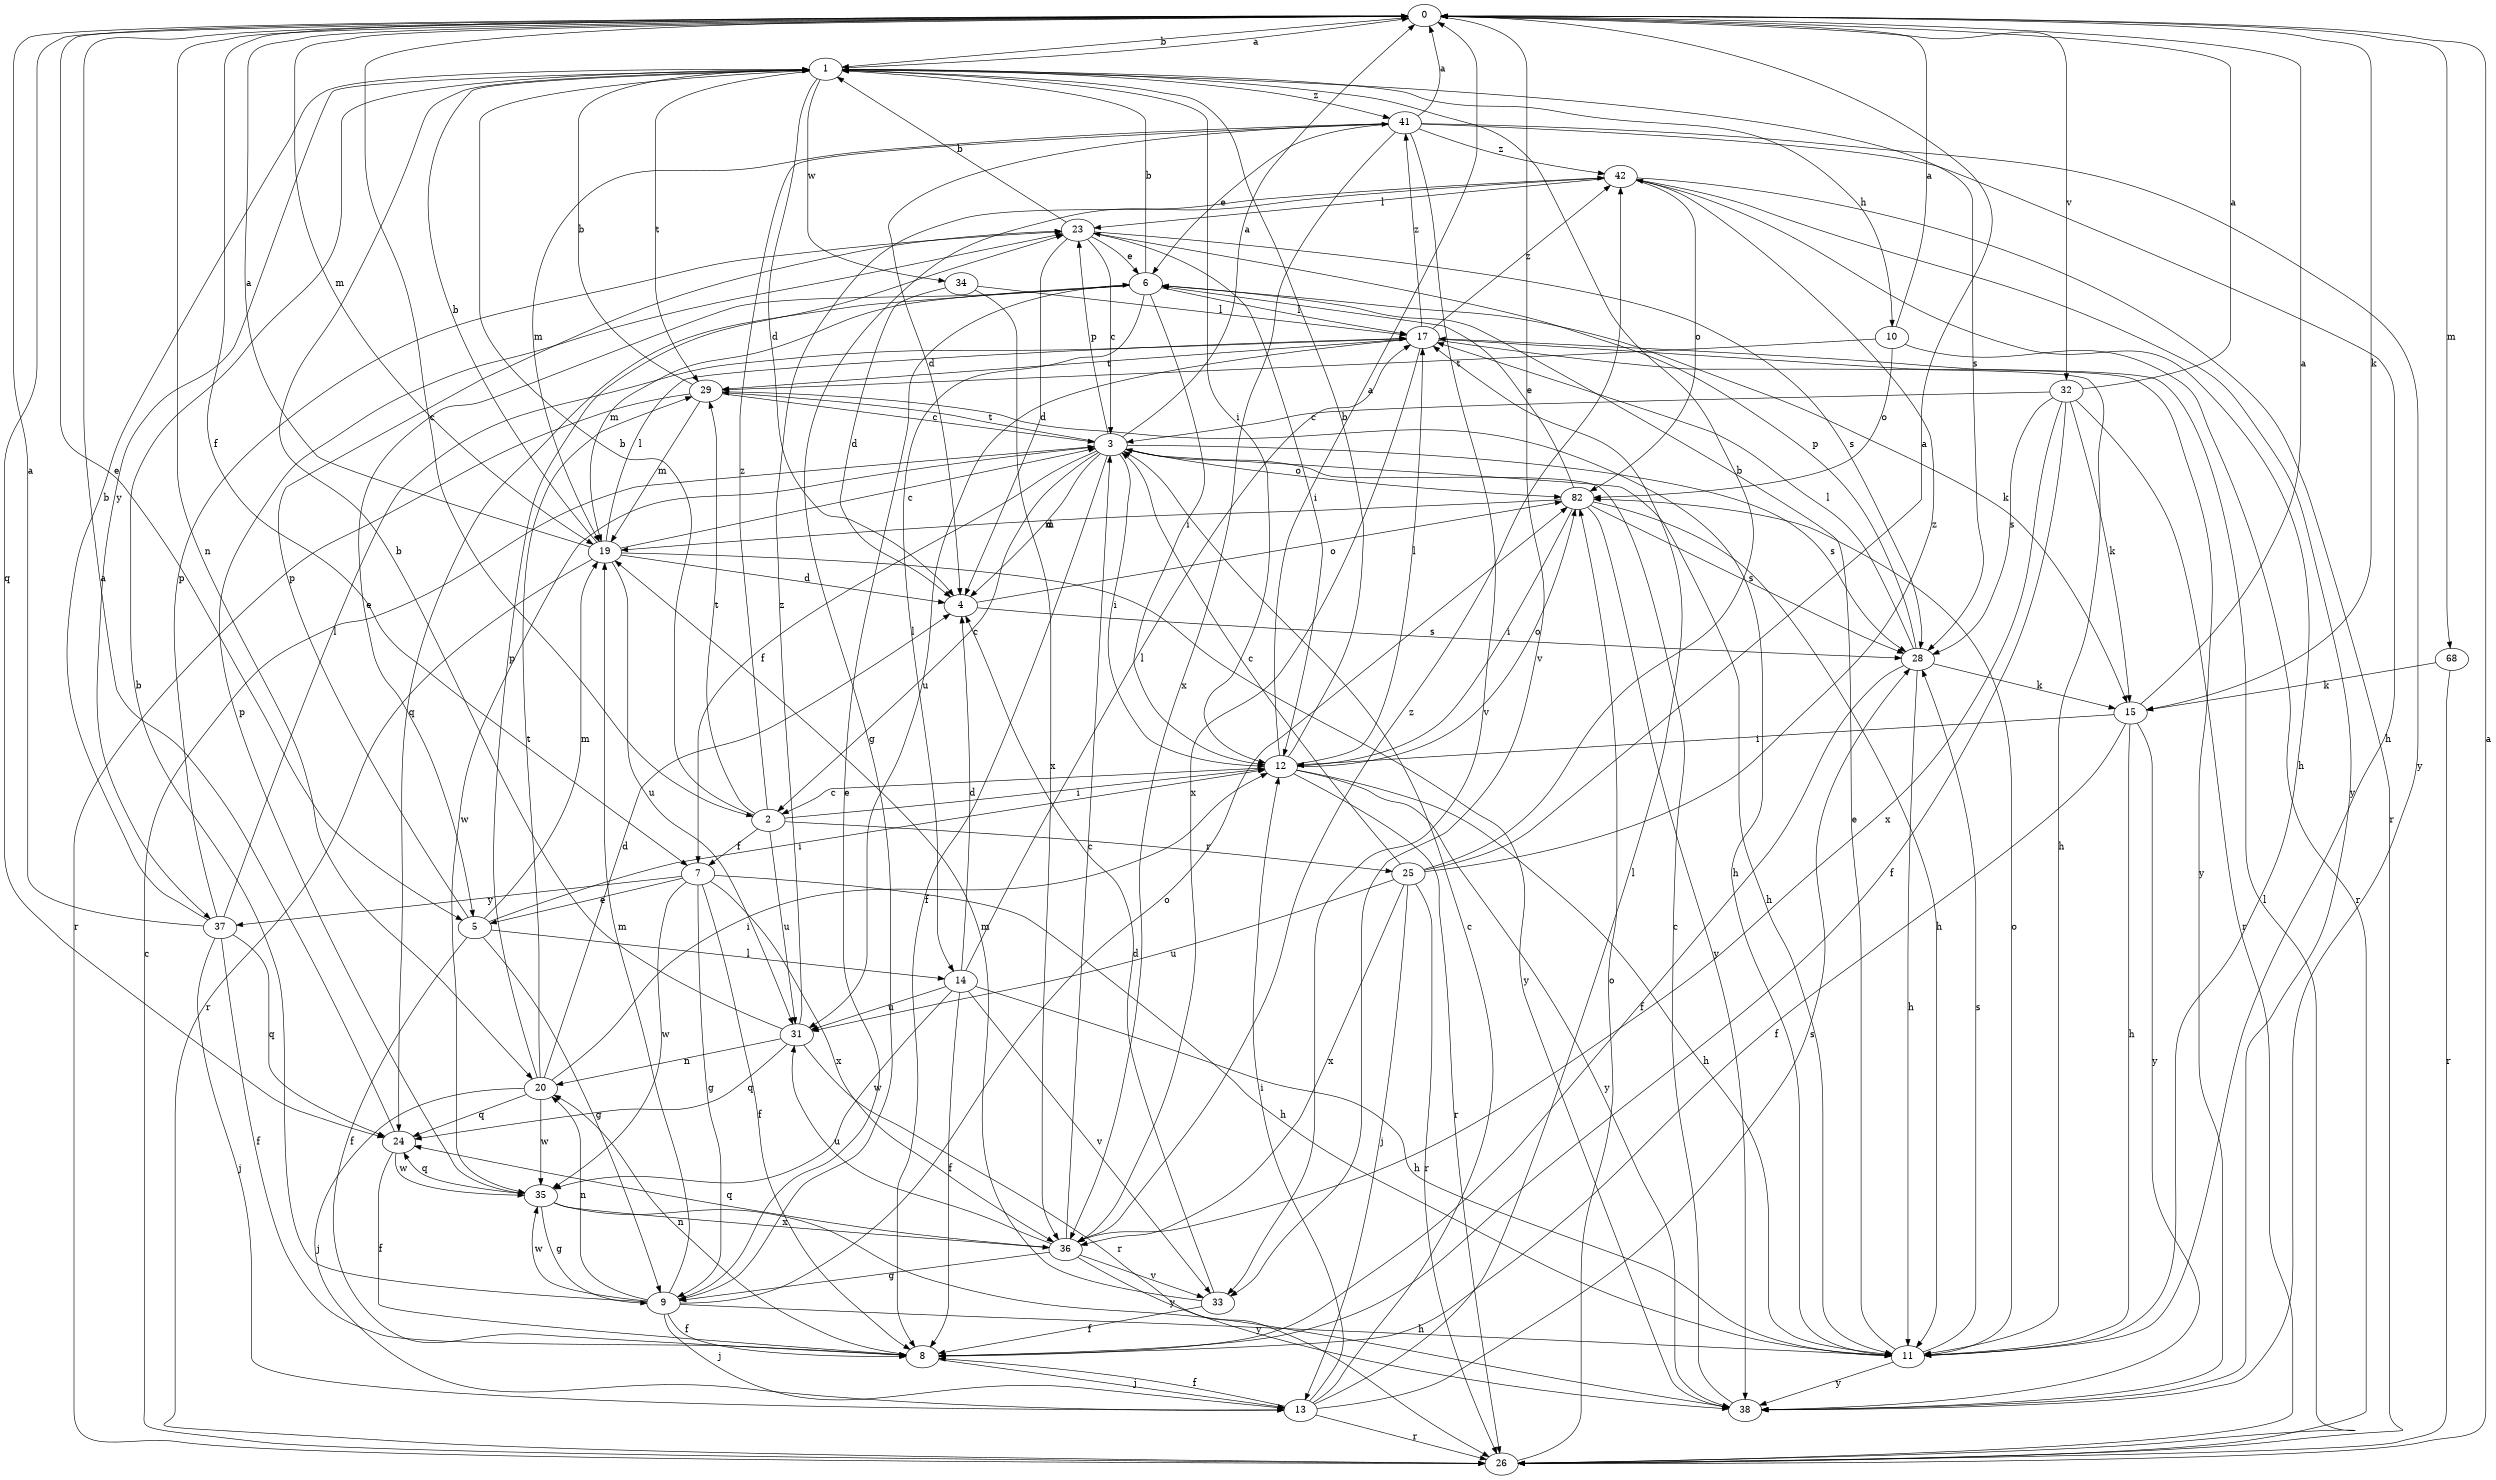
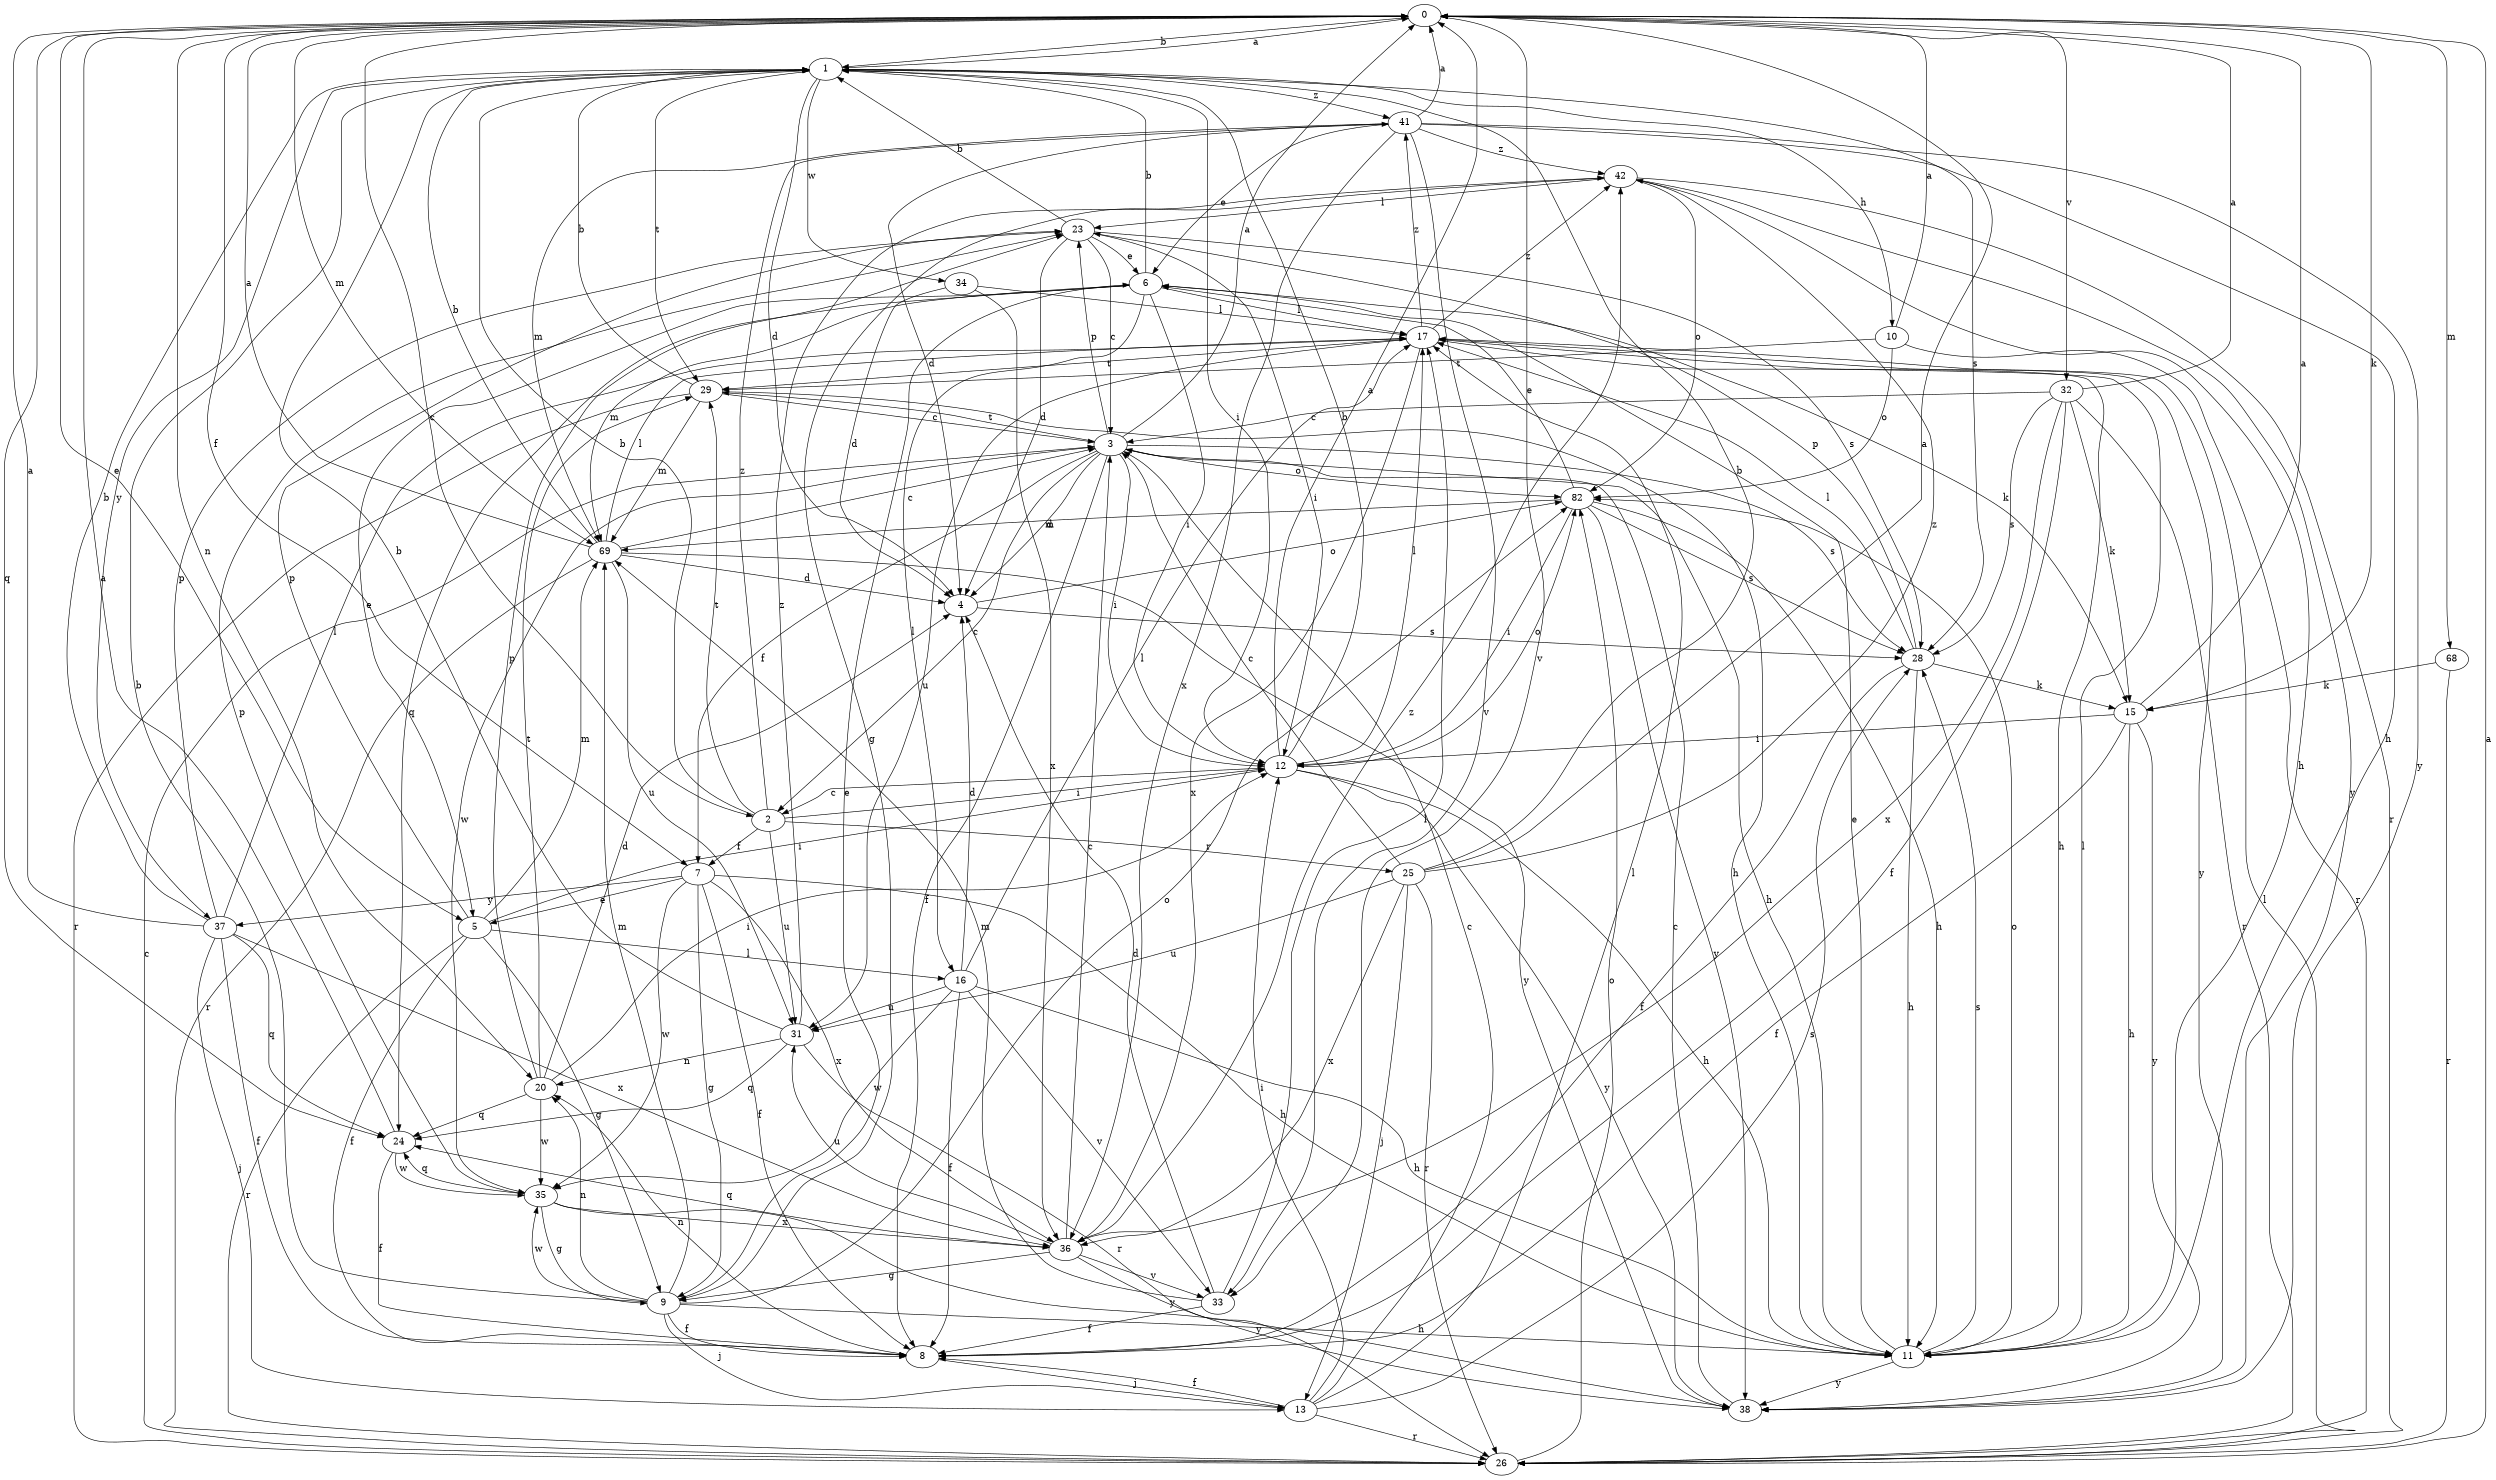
(605, 552) -> (605, 552)
none -> (2156, 604)
none -> (1382, 836)
(961, 981) -> (961, 981)
(1452, 1073) -> (571, 1441)
none -> (633, 1105)
(617, 1387) -> none
